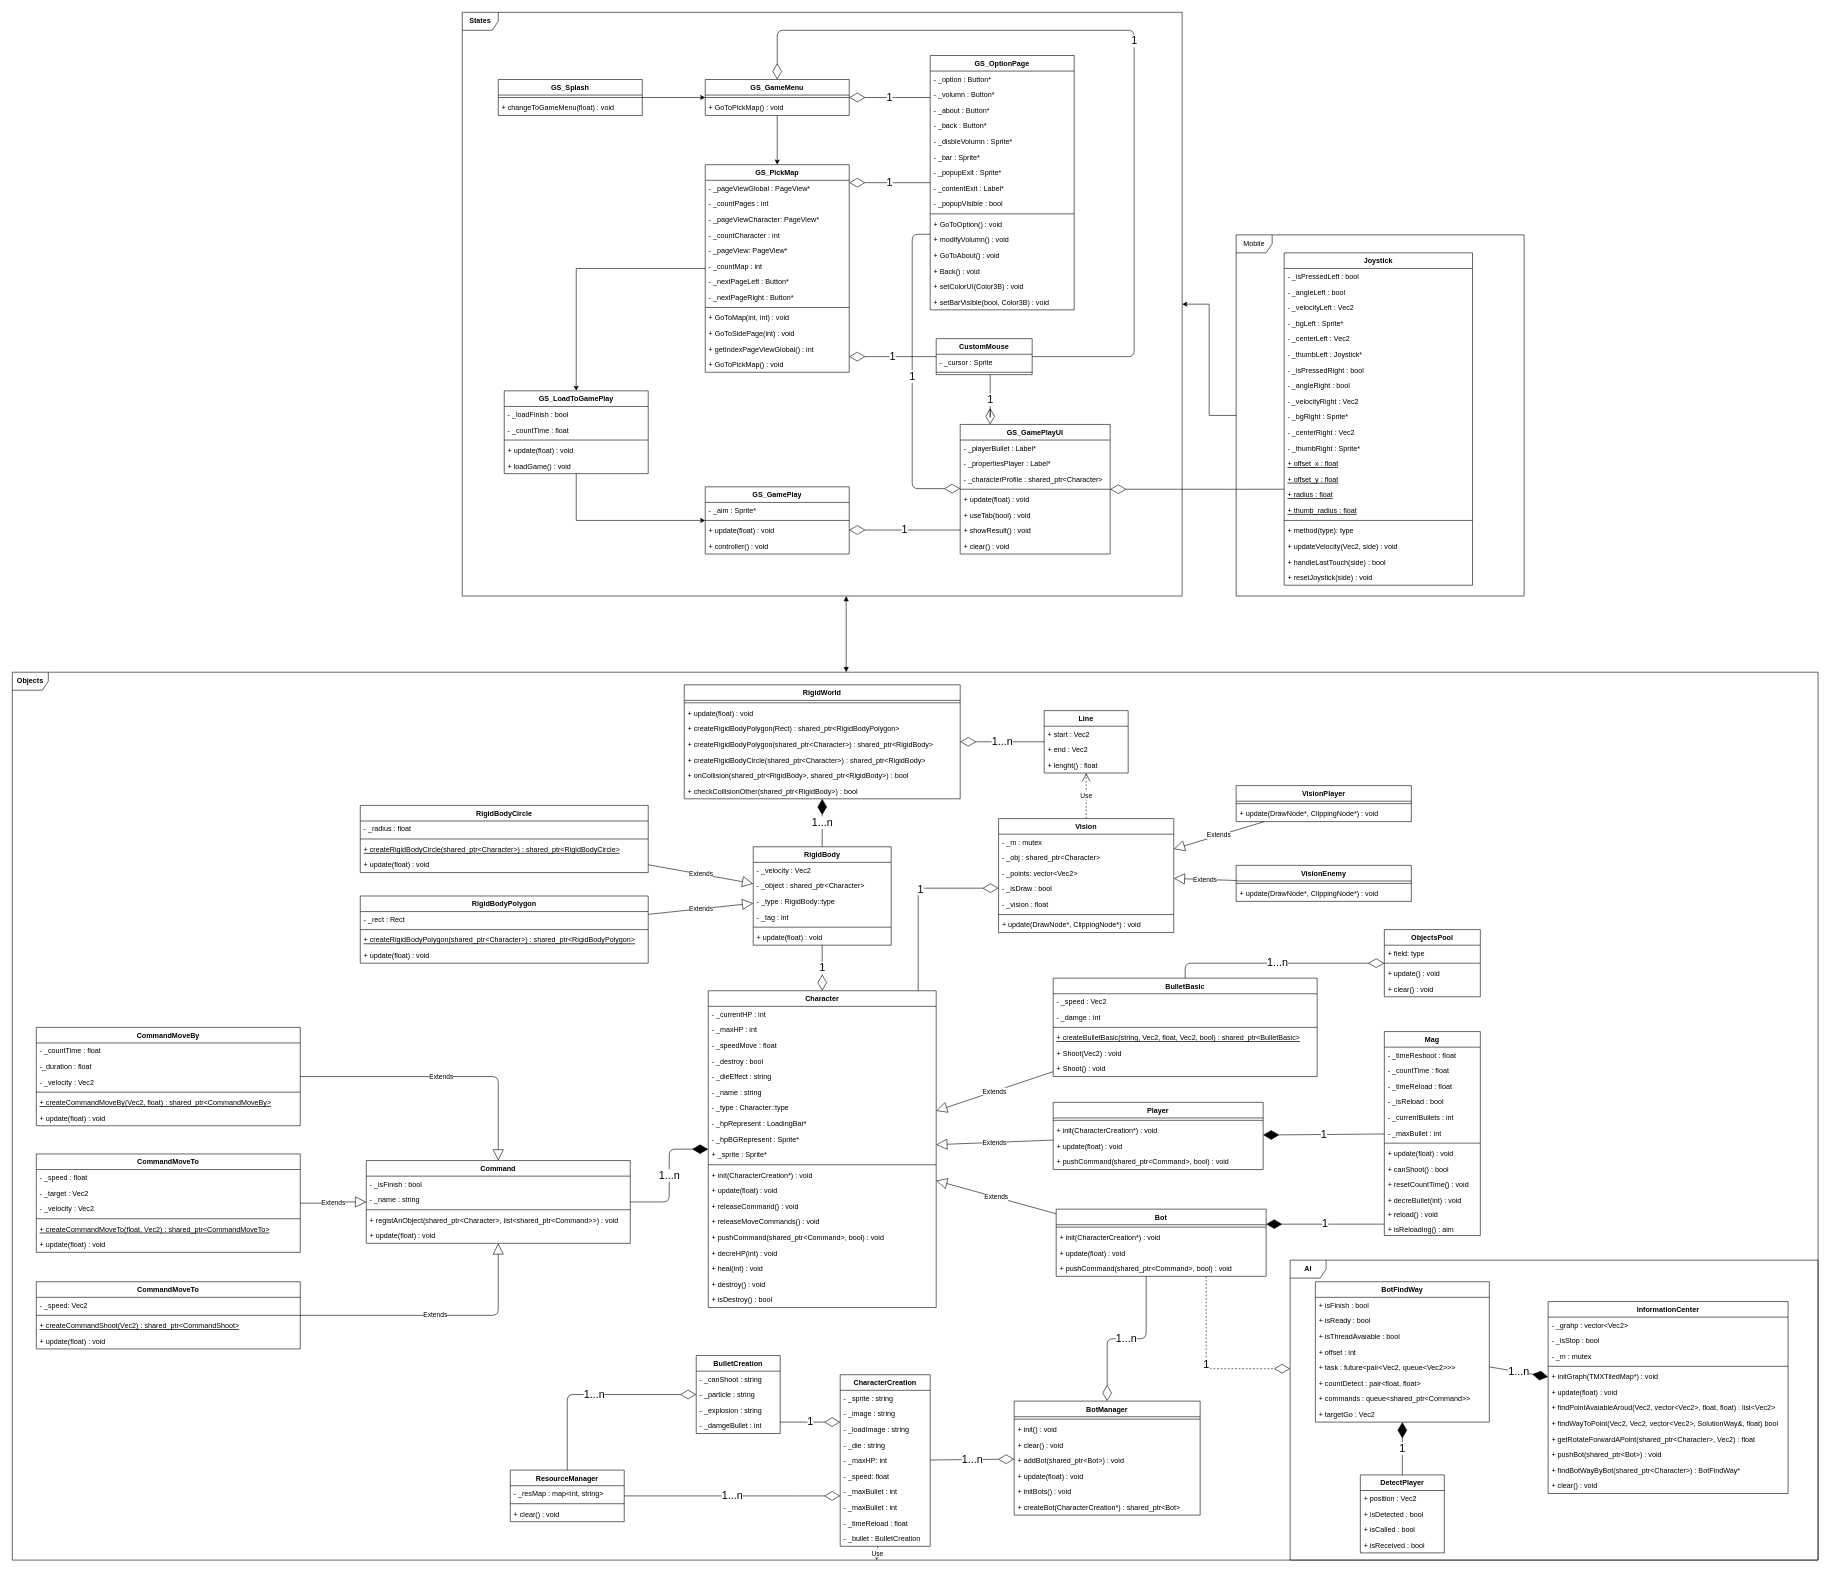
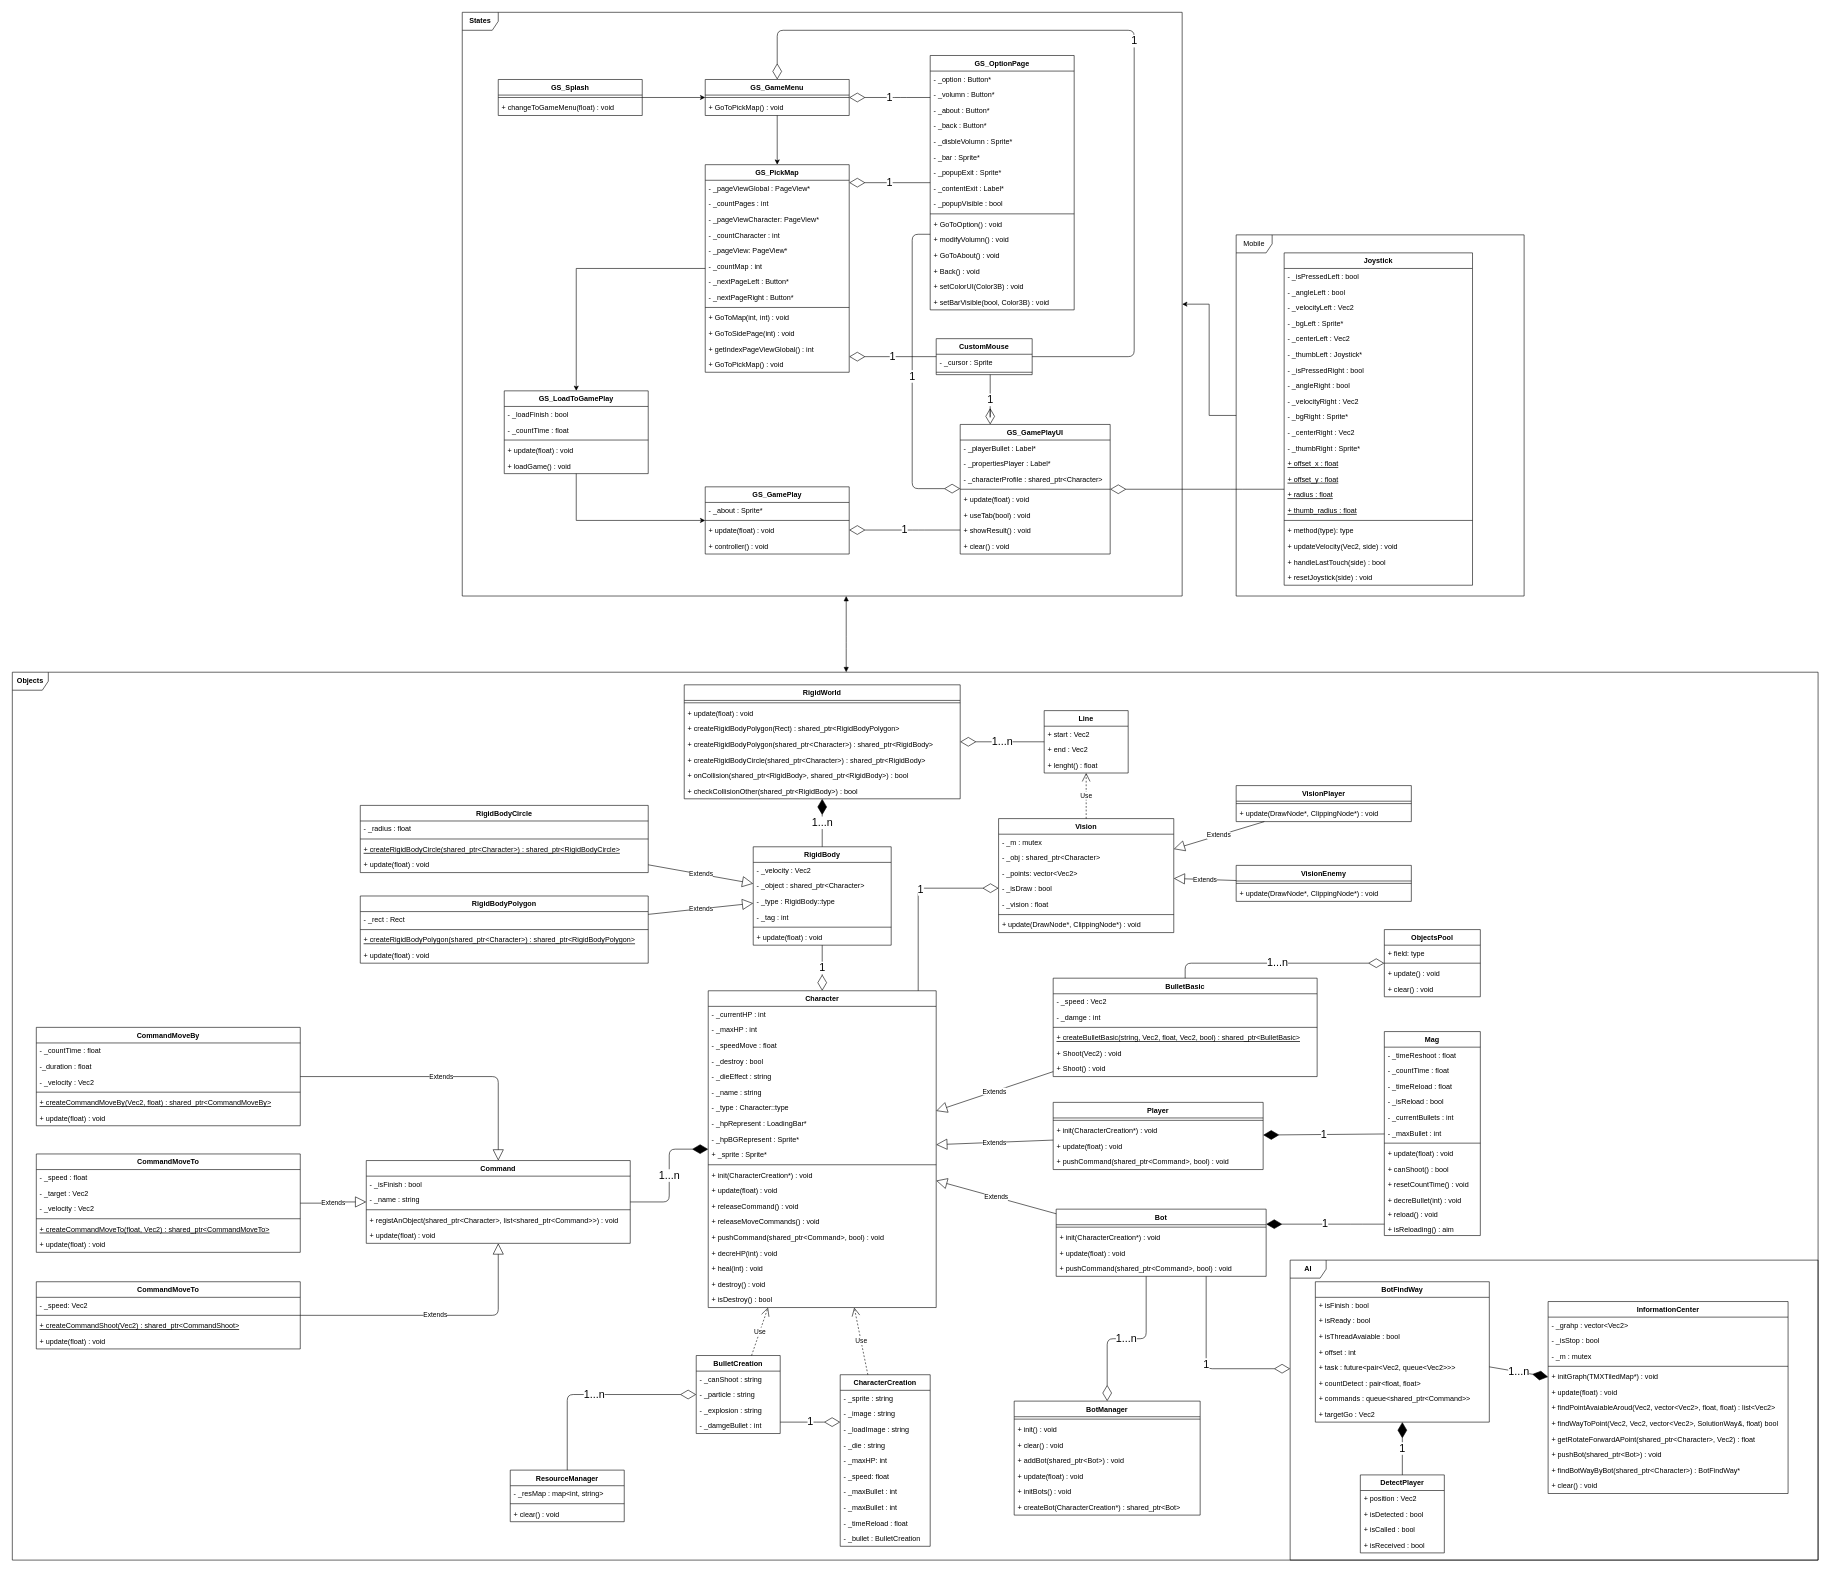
(735, 511) -> (740, 511)
(1206, 1318) -> (1206, 1318)
none -> (760, 1331)
(978, 1460) -> none
(732, 1496) -> none
(877, 1552) -> (861, 1340)
